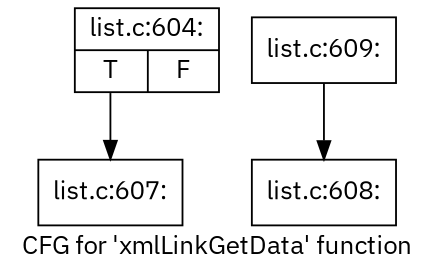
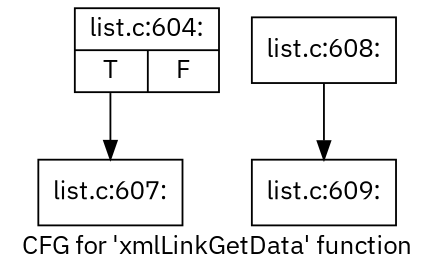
(324, 112) -> (324, 112)
